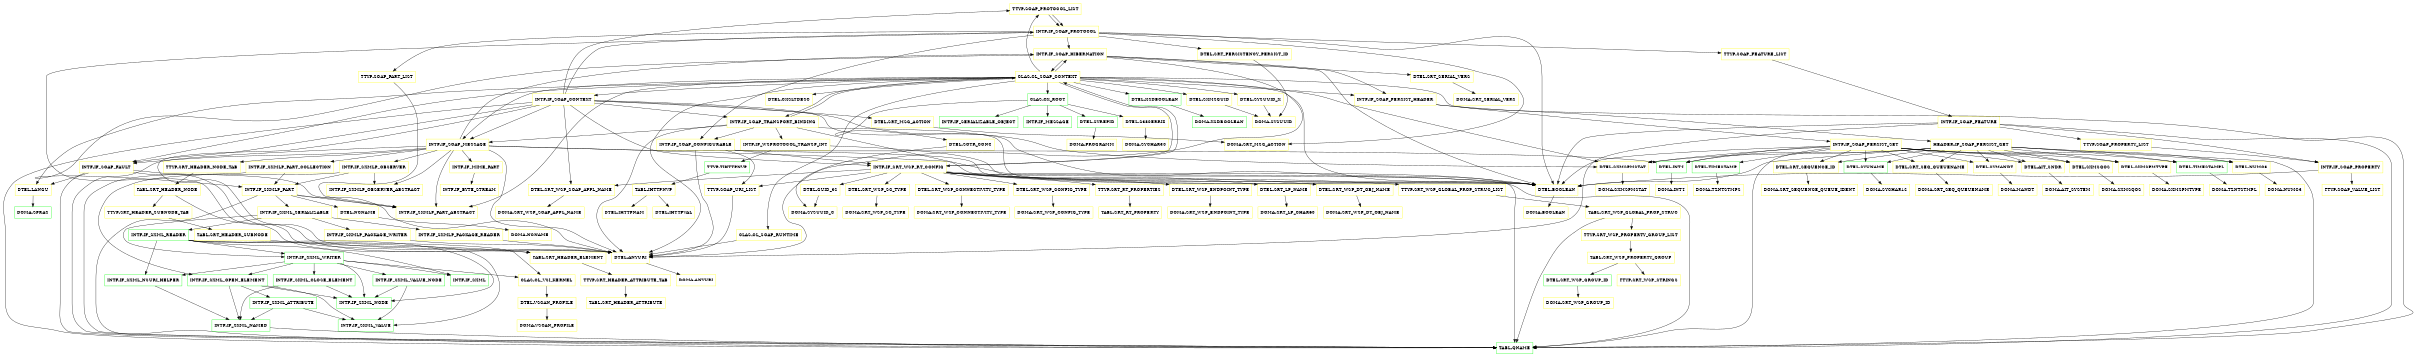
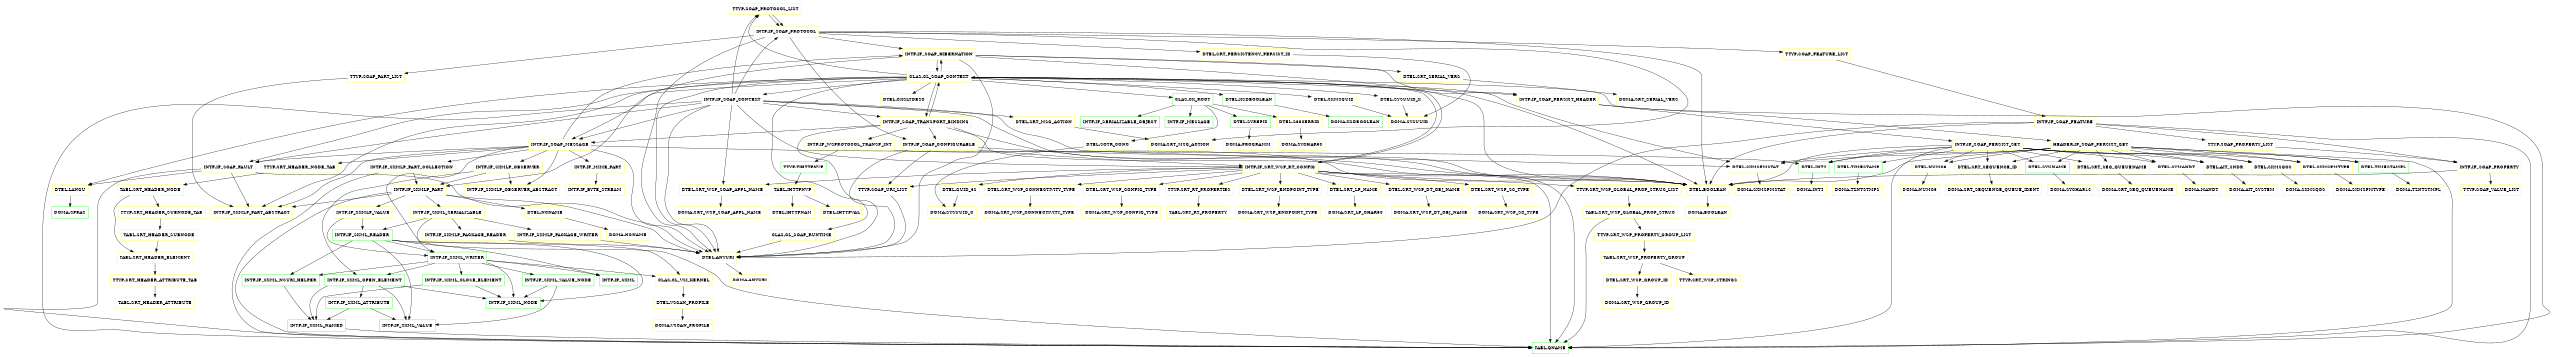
(934, 161) -> none
none -> (363, 213)
(1577, 280) -> (1637, 280)
